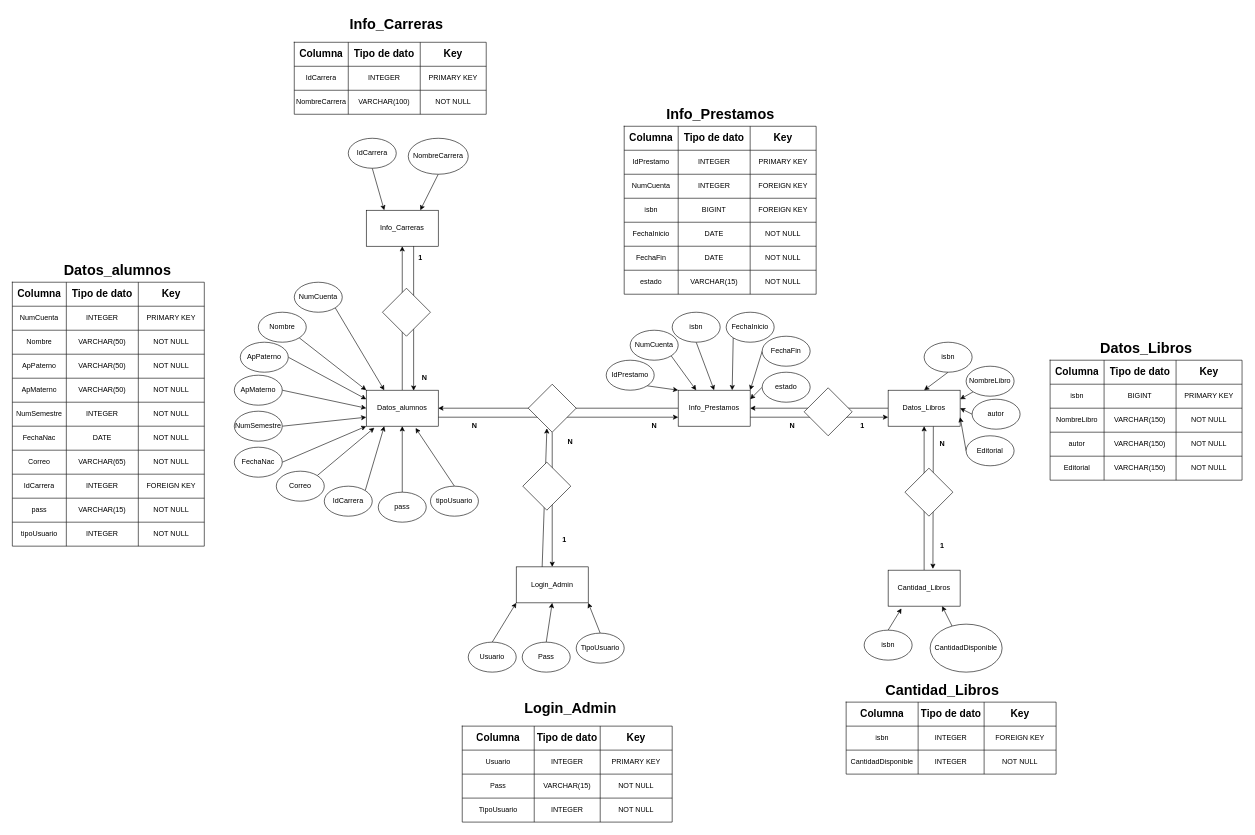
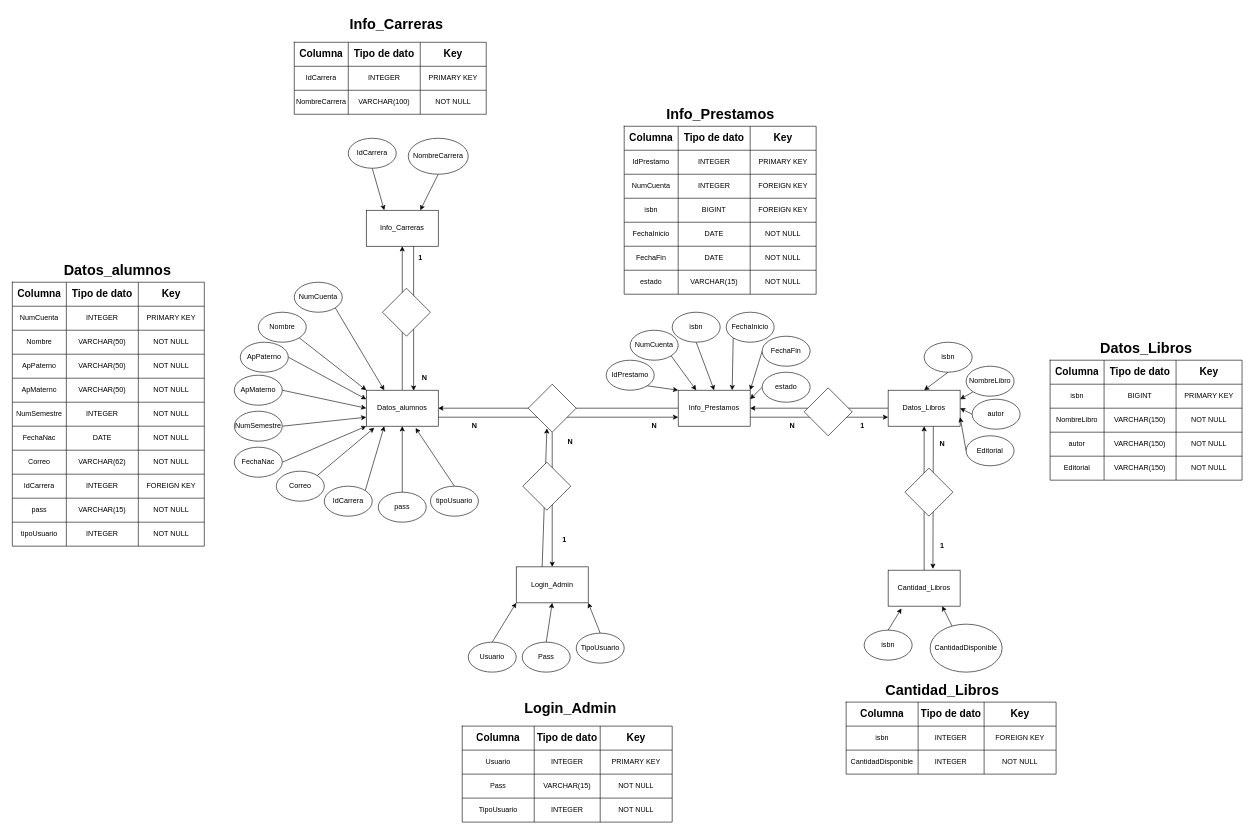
(102, 462) -> (102, 462)
